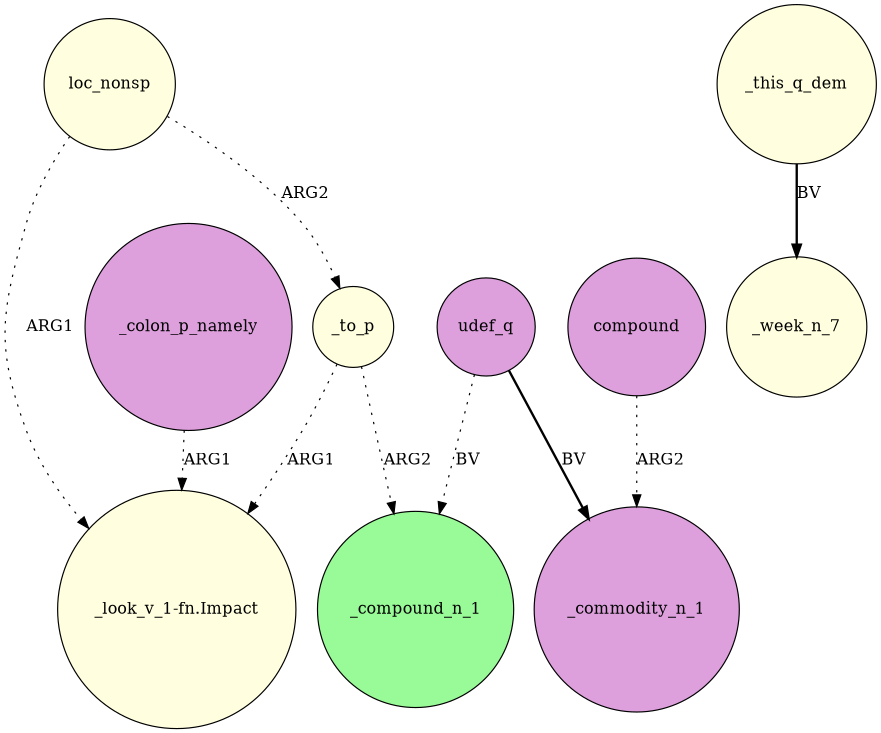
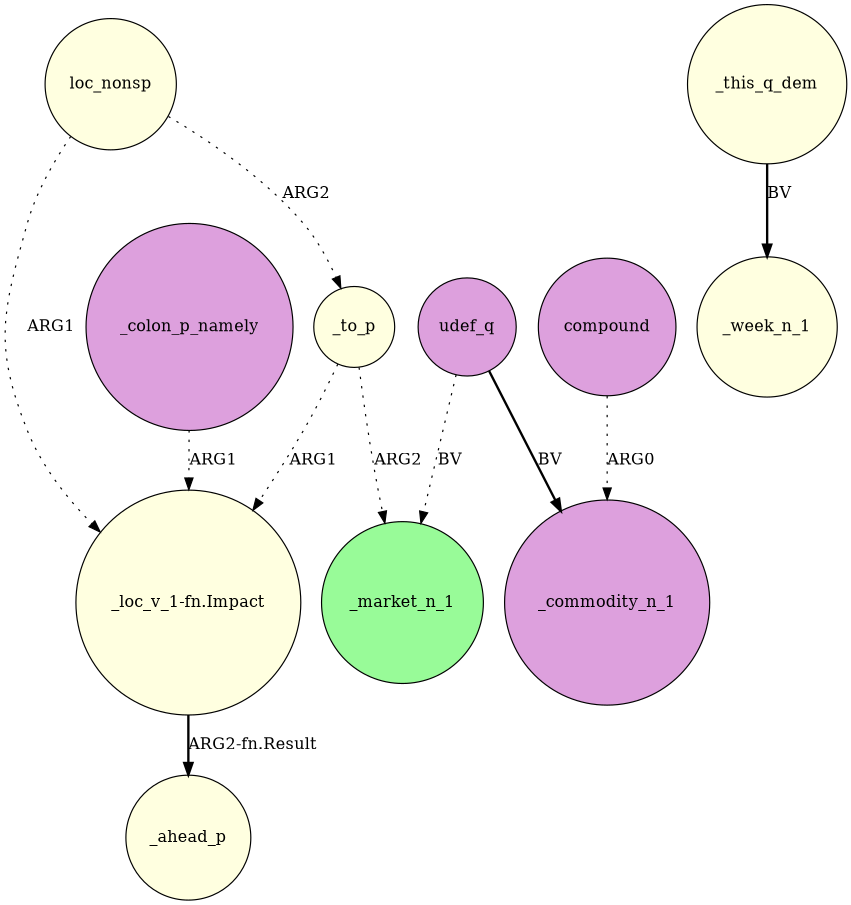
(797, 327) -> (767, 327)
(661, 460) -> (631, 460)
(177, 609) -> (188, 603)
(416, 609) -> (402, 603)
none -> (188, 838)
